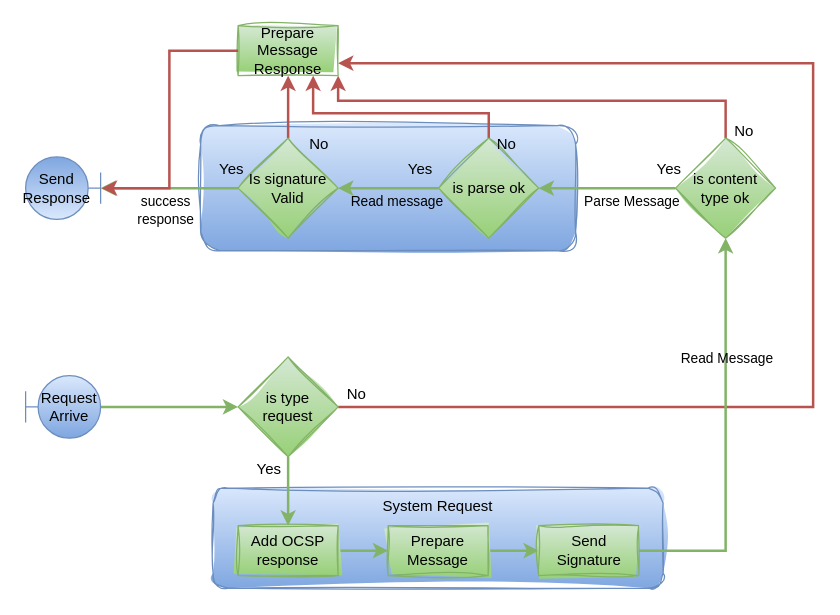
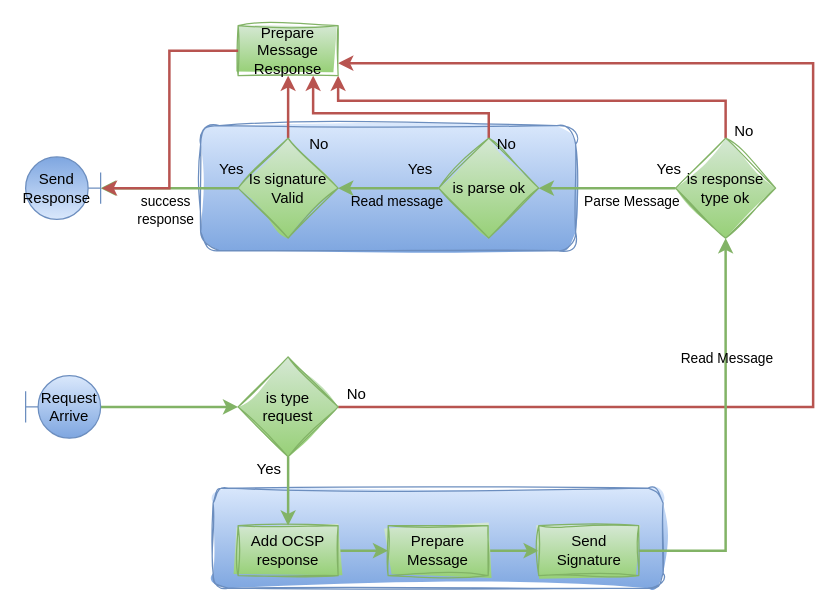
(726, 188) -> (726, 188)
(438, 507) -> none
